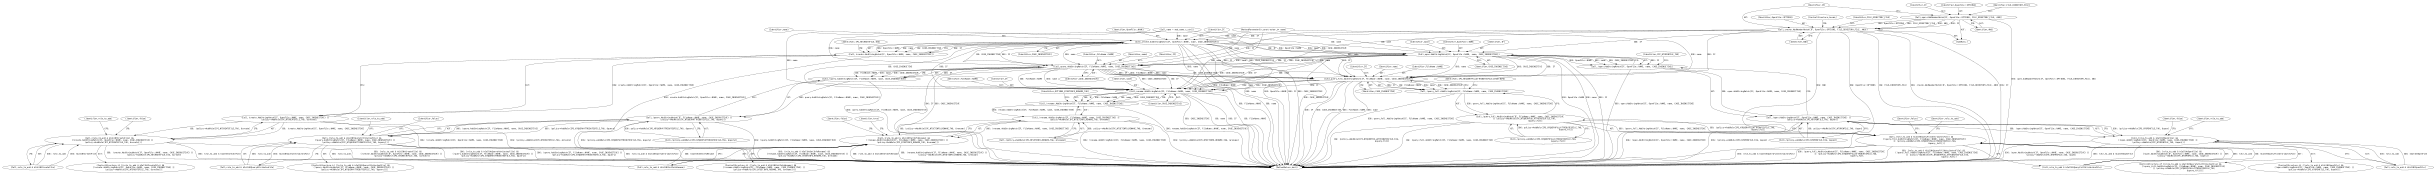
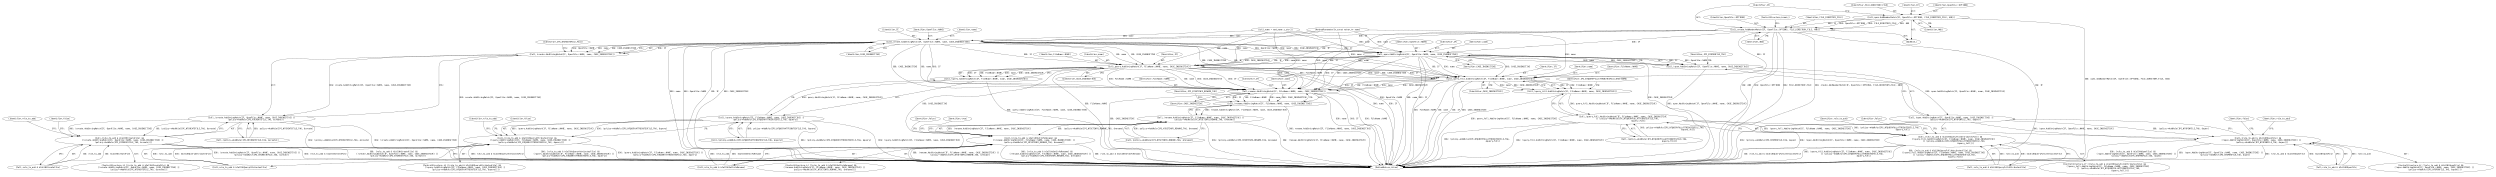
(861, 42) -> (563, 42)
(1065, 91) -> (1195, 91)
none -> (247, 140)
(1808, 140) -> none
(1287, 167) -> (1387, 167)
